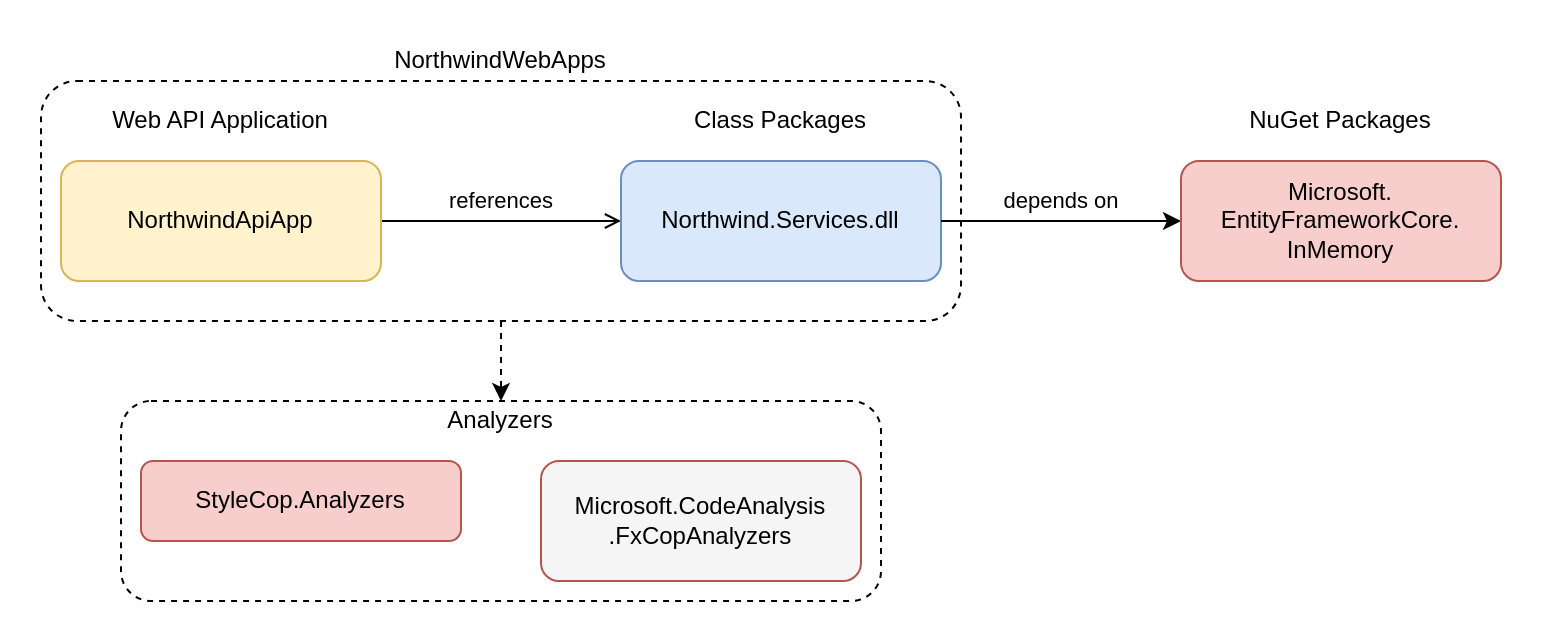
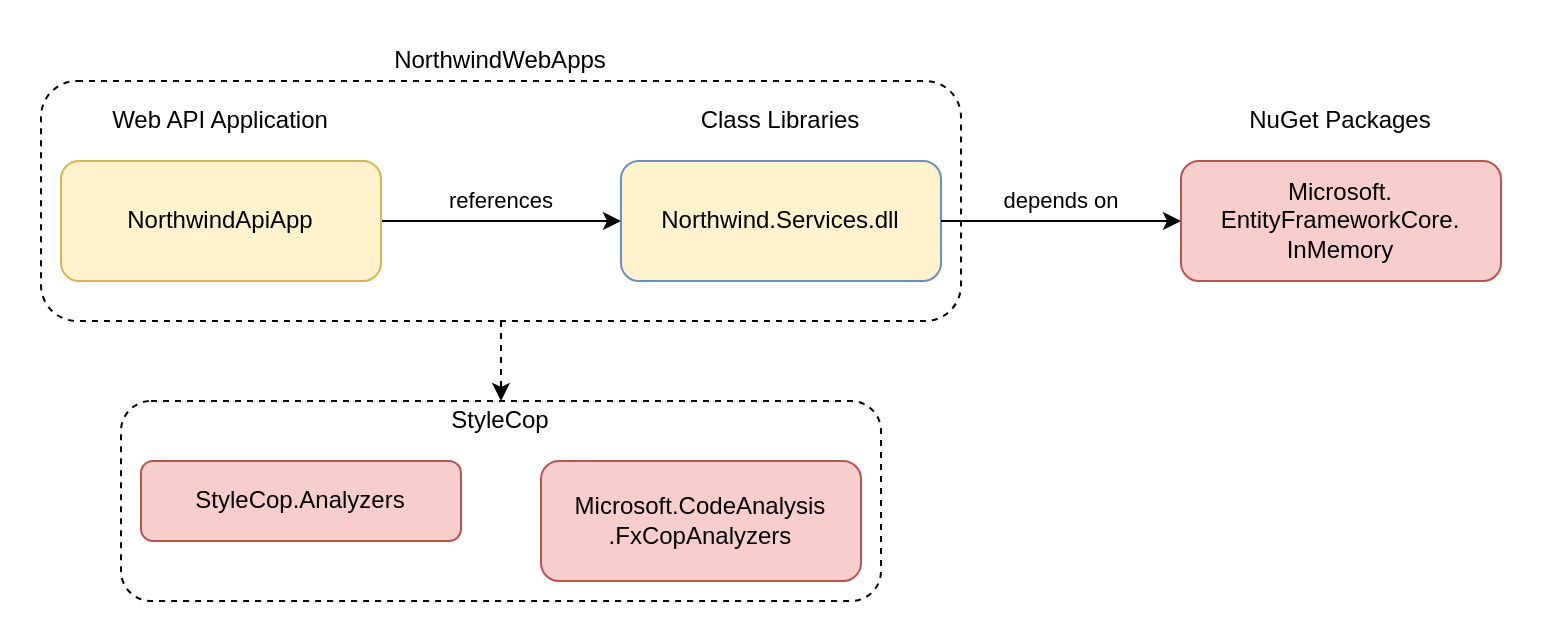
(781, 121) -> (781, 121)
(608, 221) -> (606, 221)
(781, 221) -> (781, 221)
(501, 421) -> (501, 421)
(701, 521) -> (701, 521)
